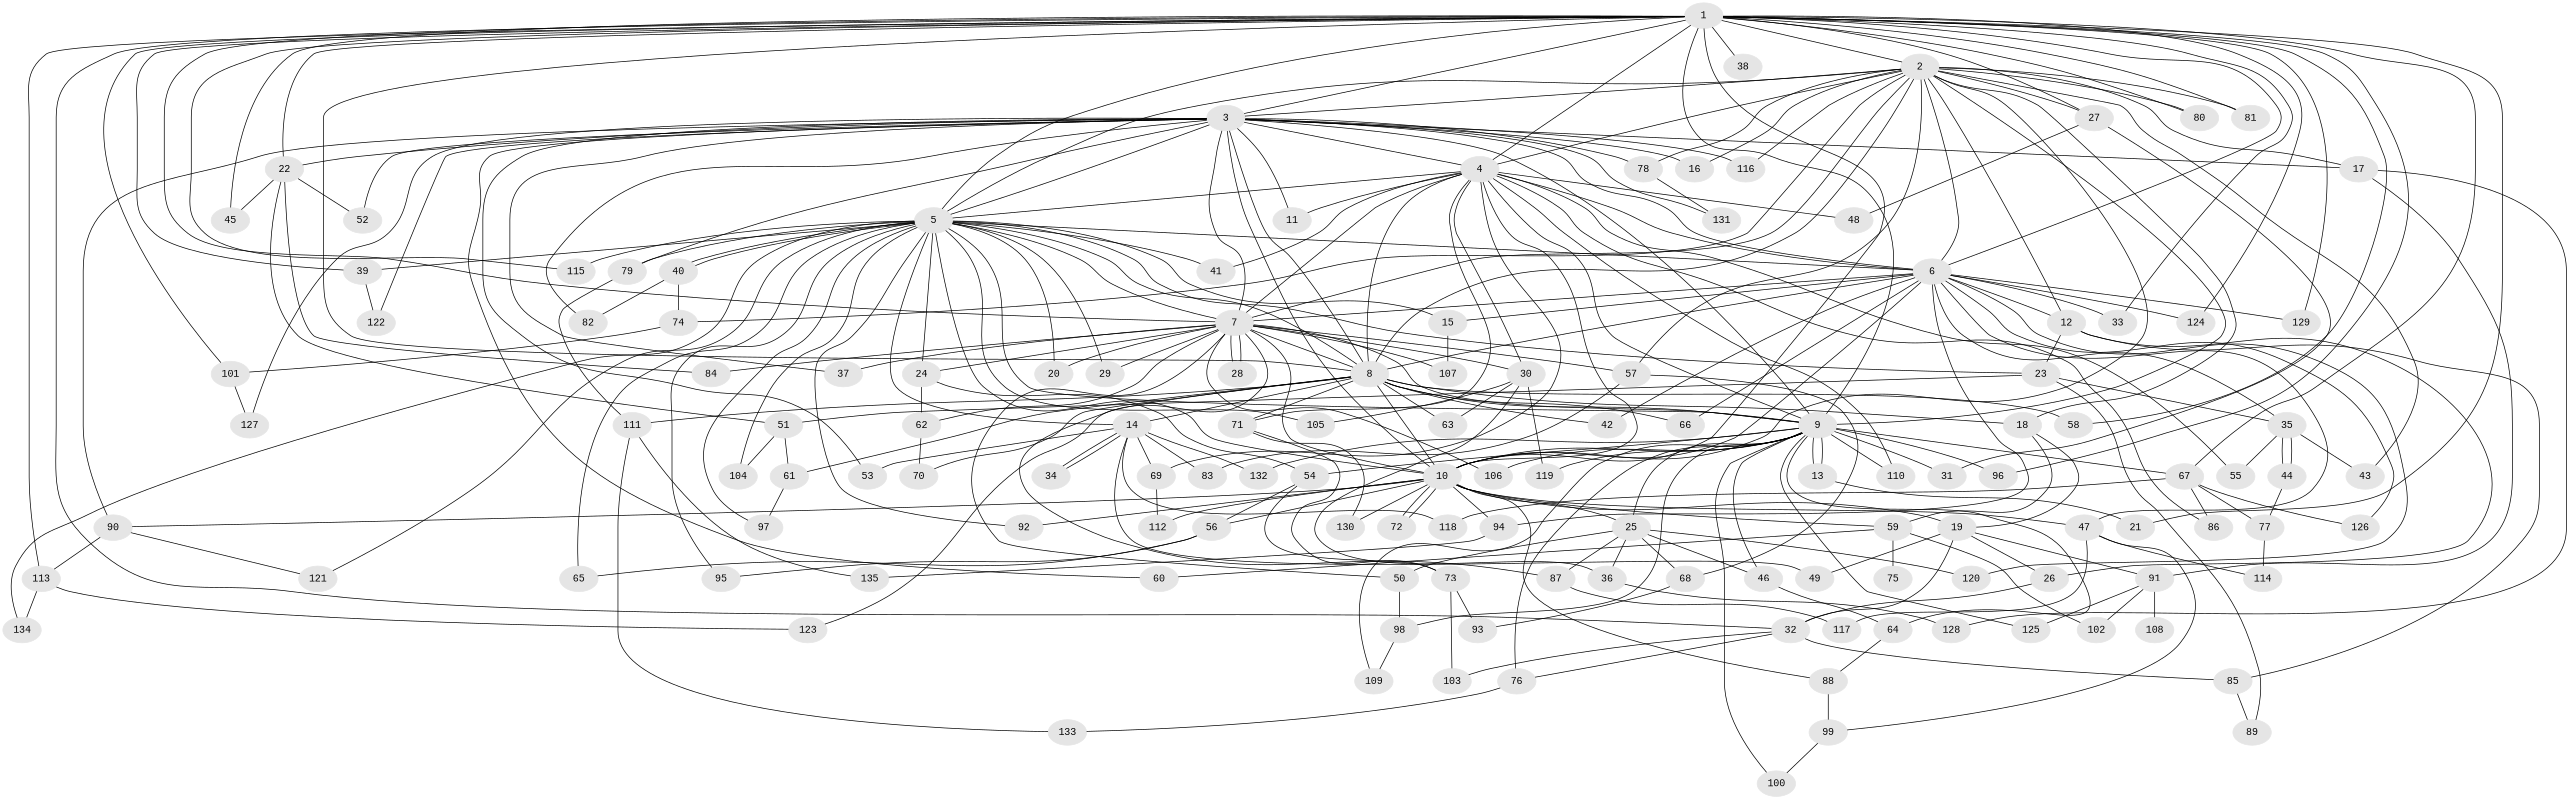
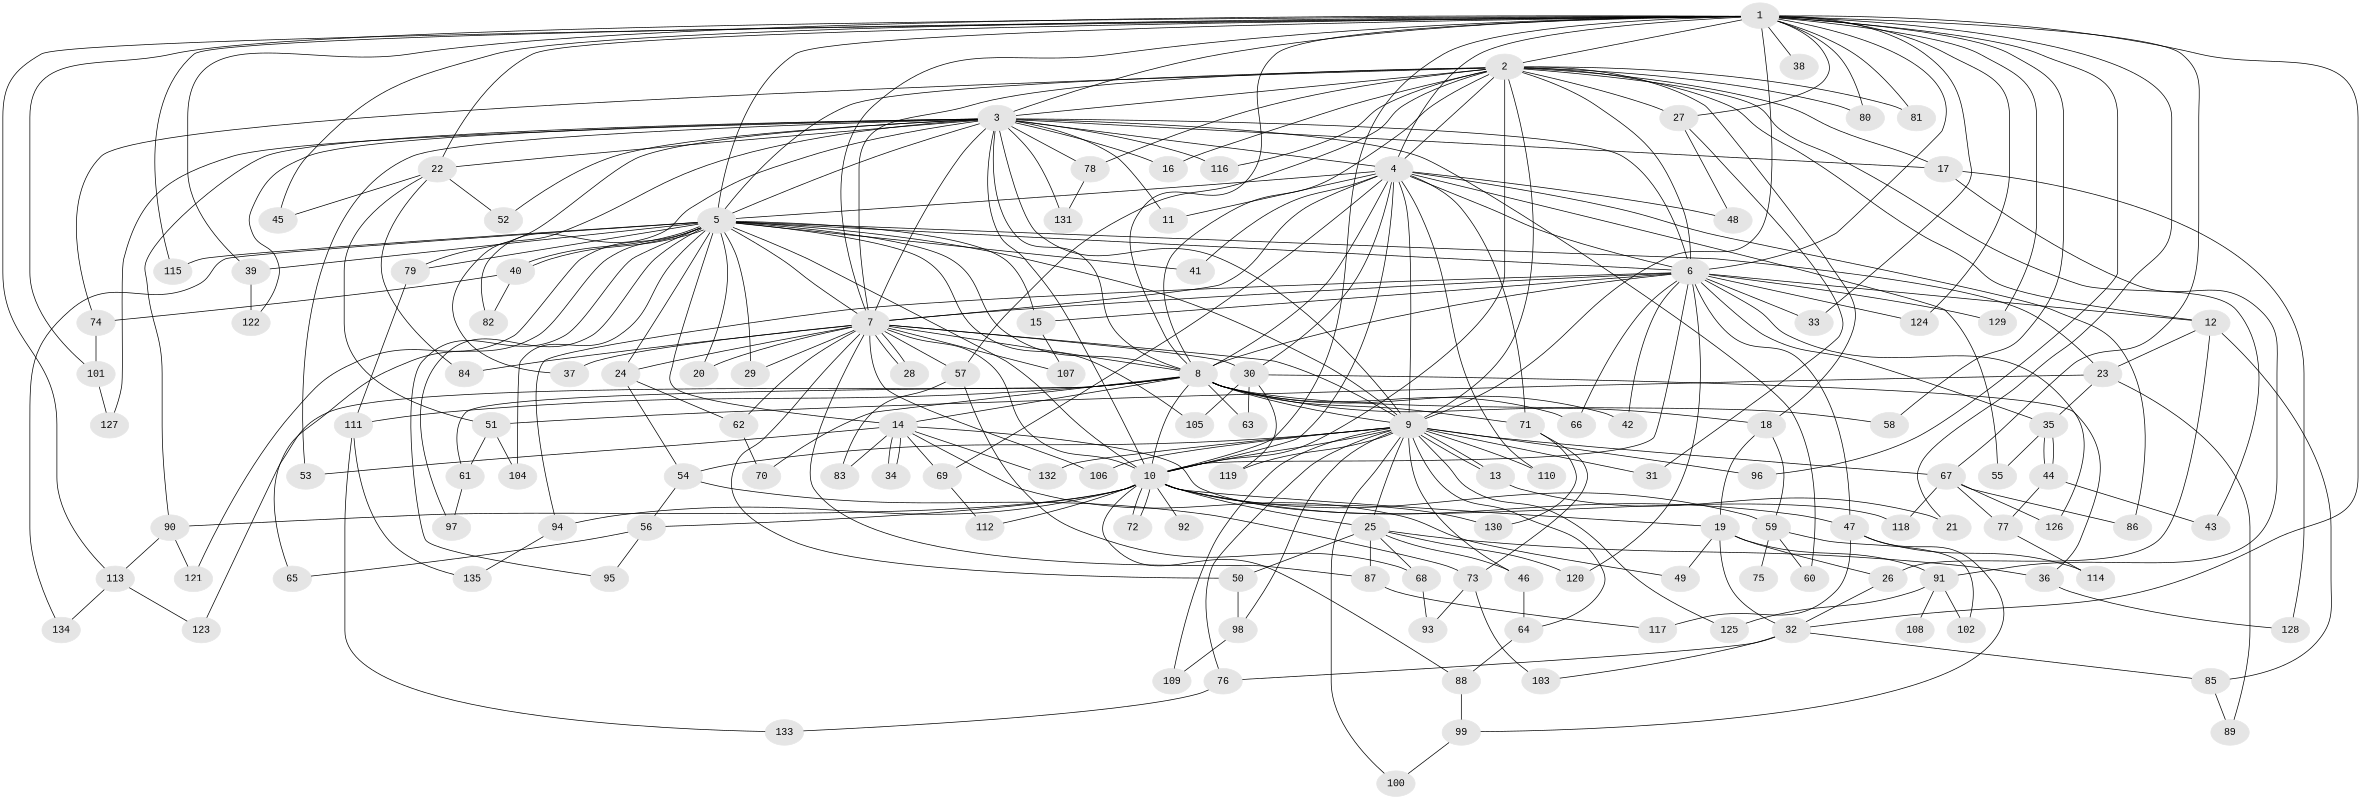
(819, 426) -> none
(2322, 448) -> (2130, 502)
